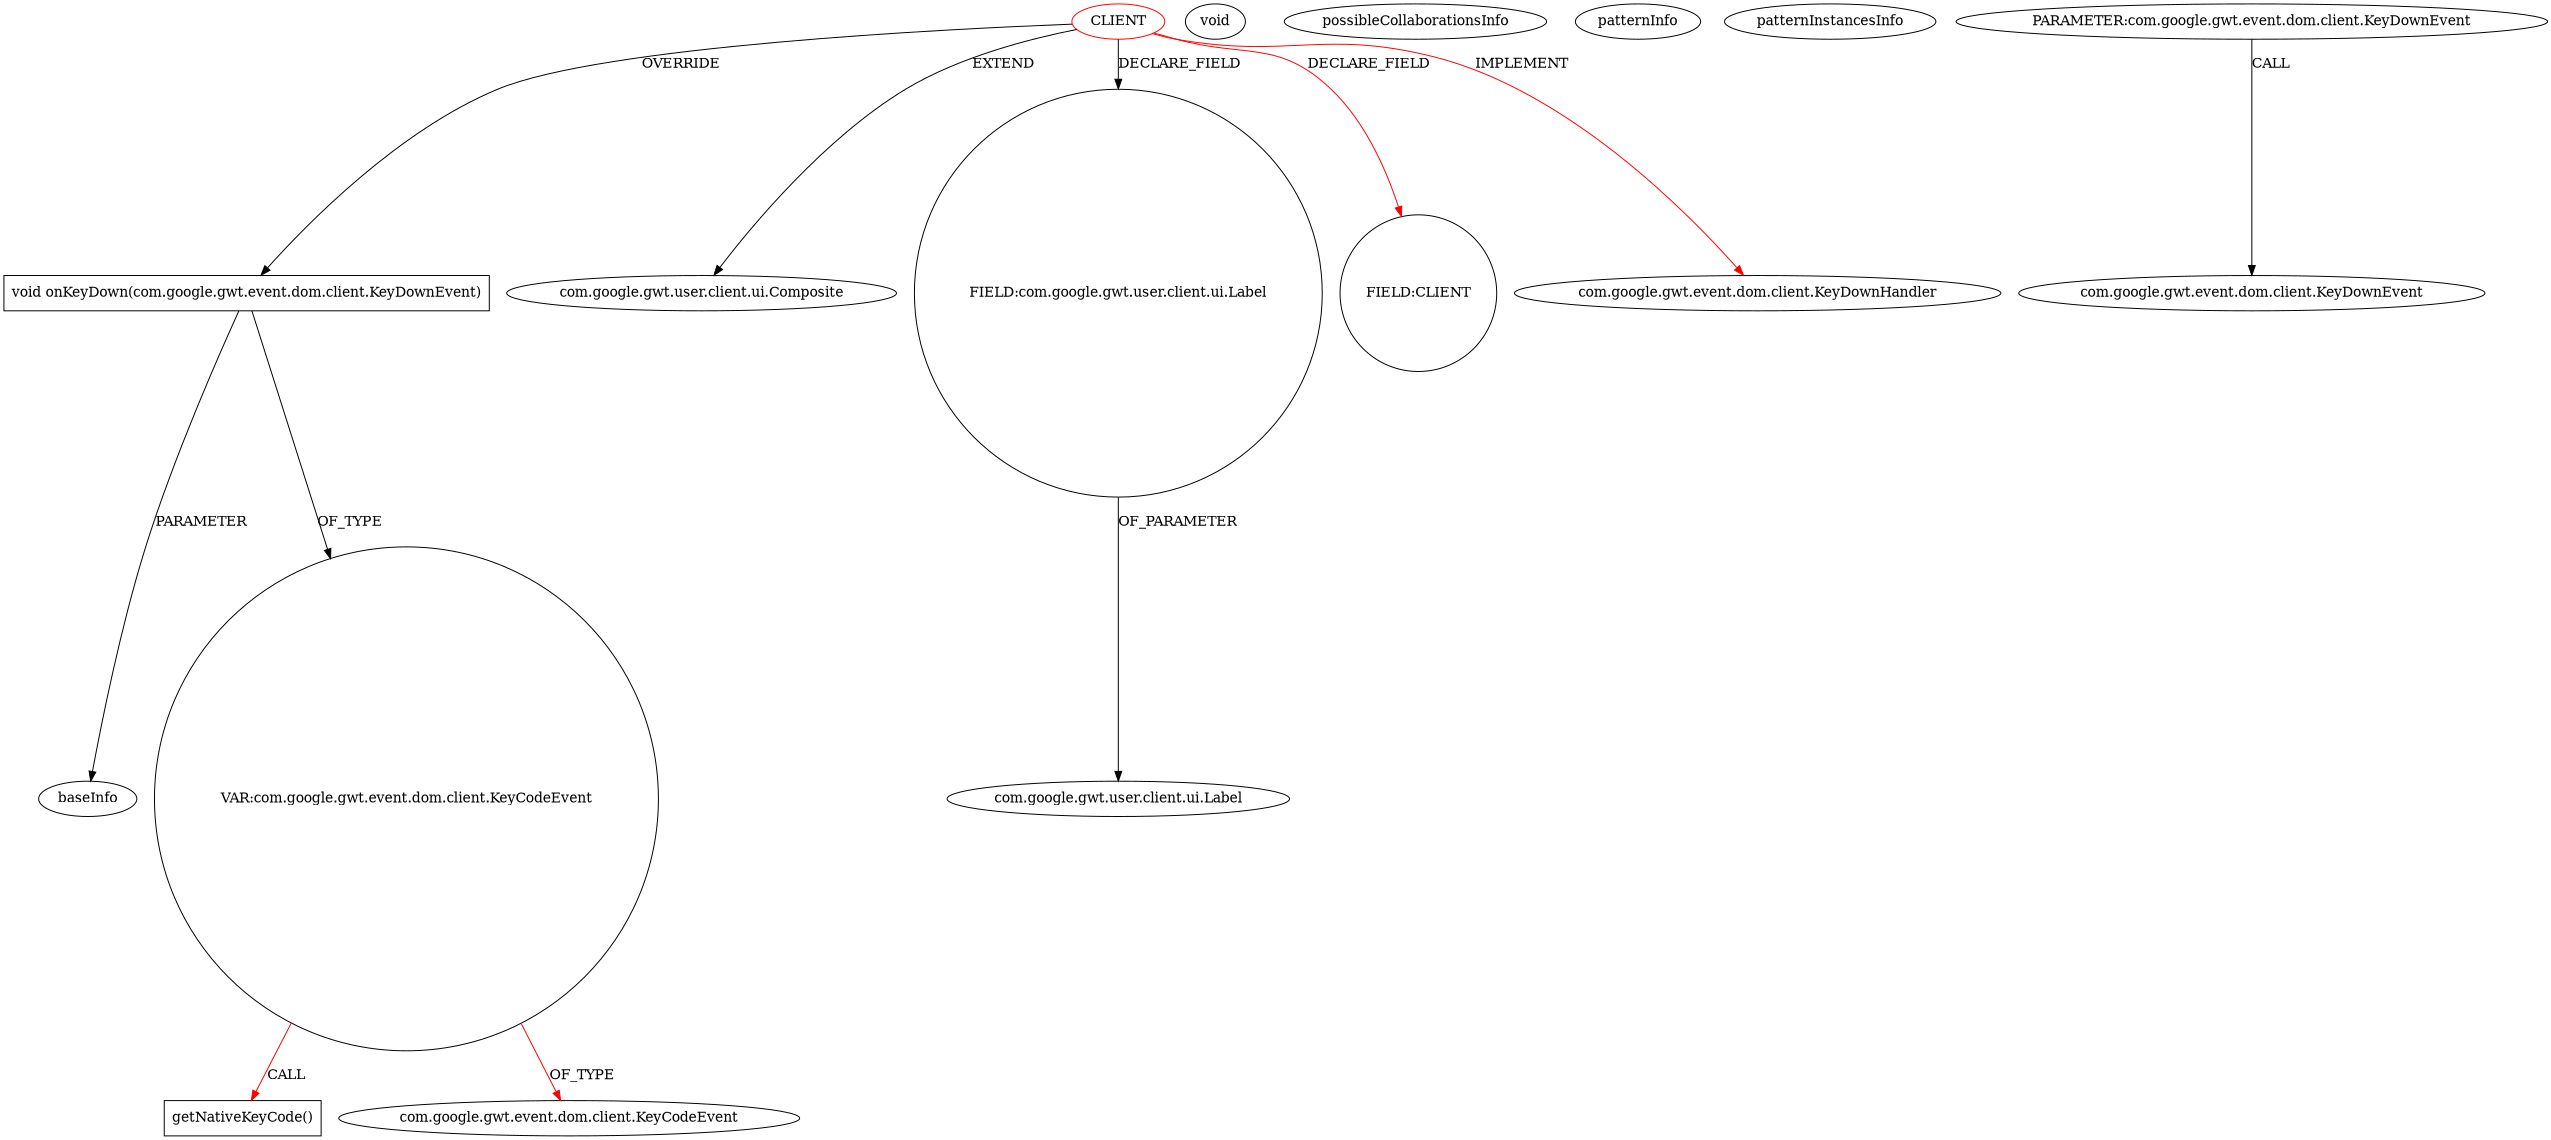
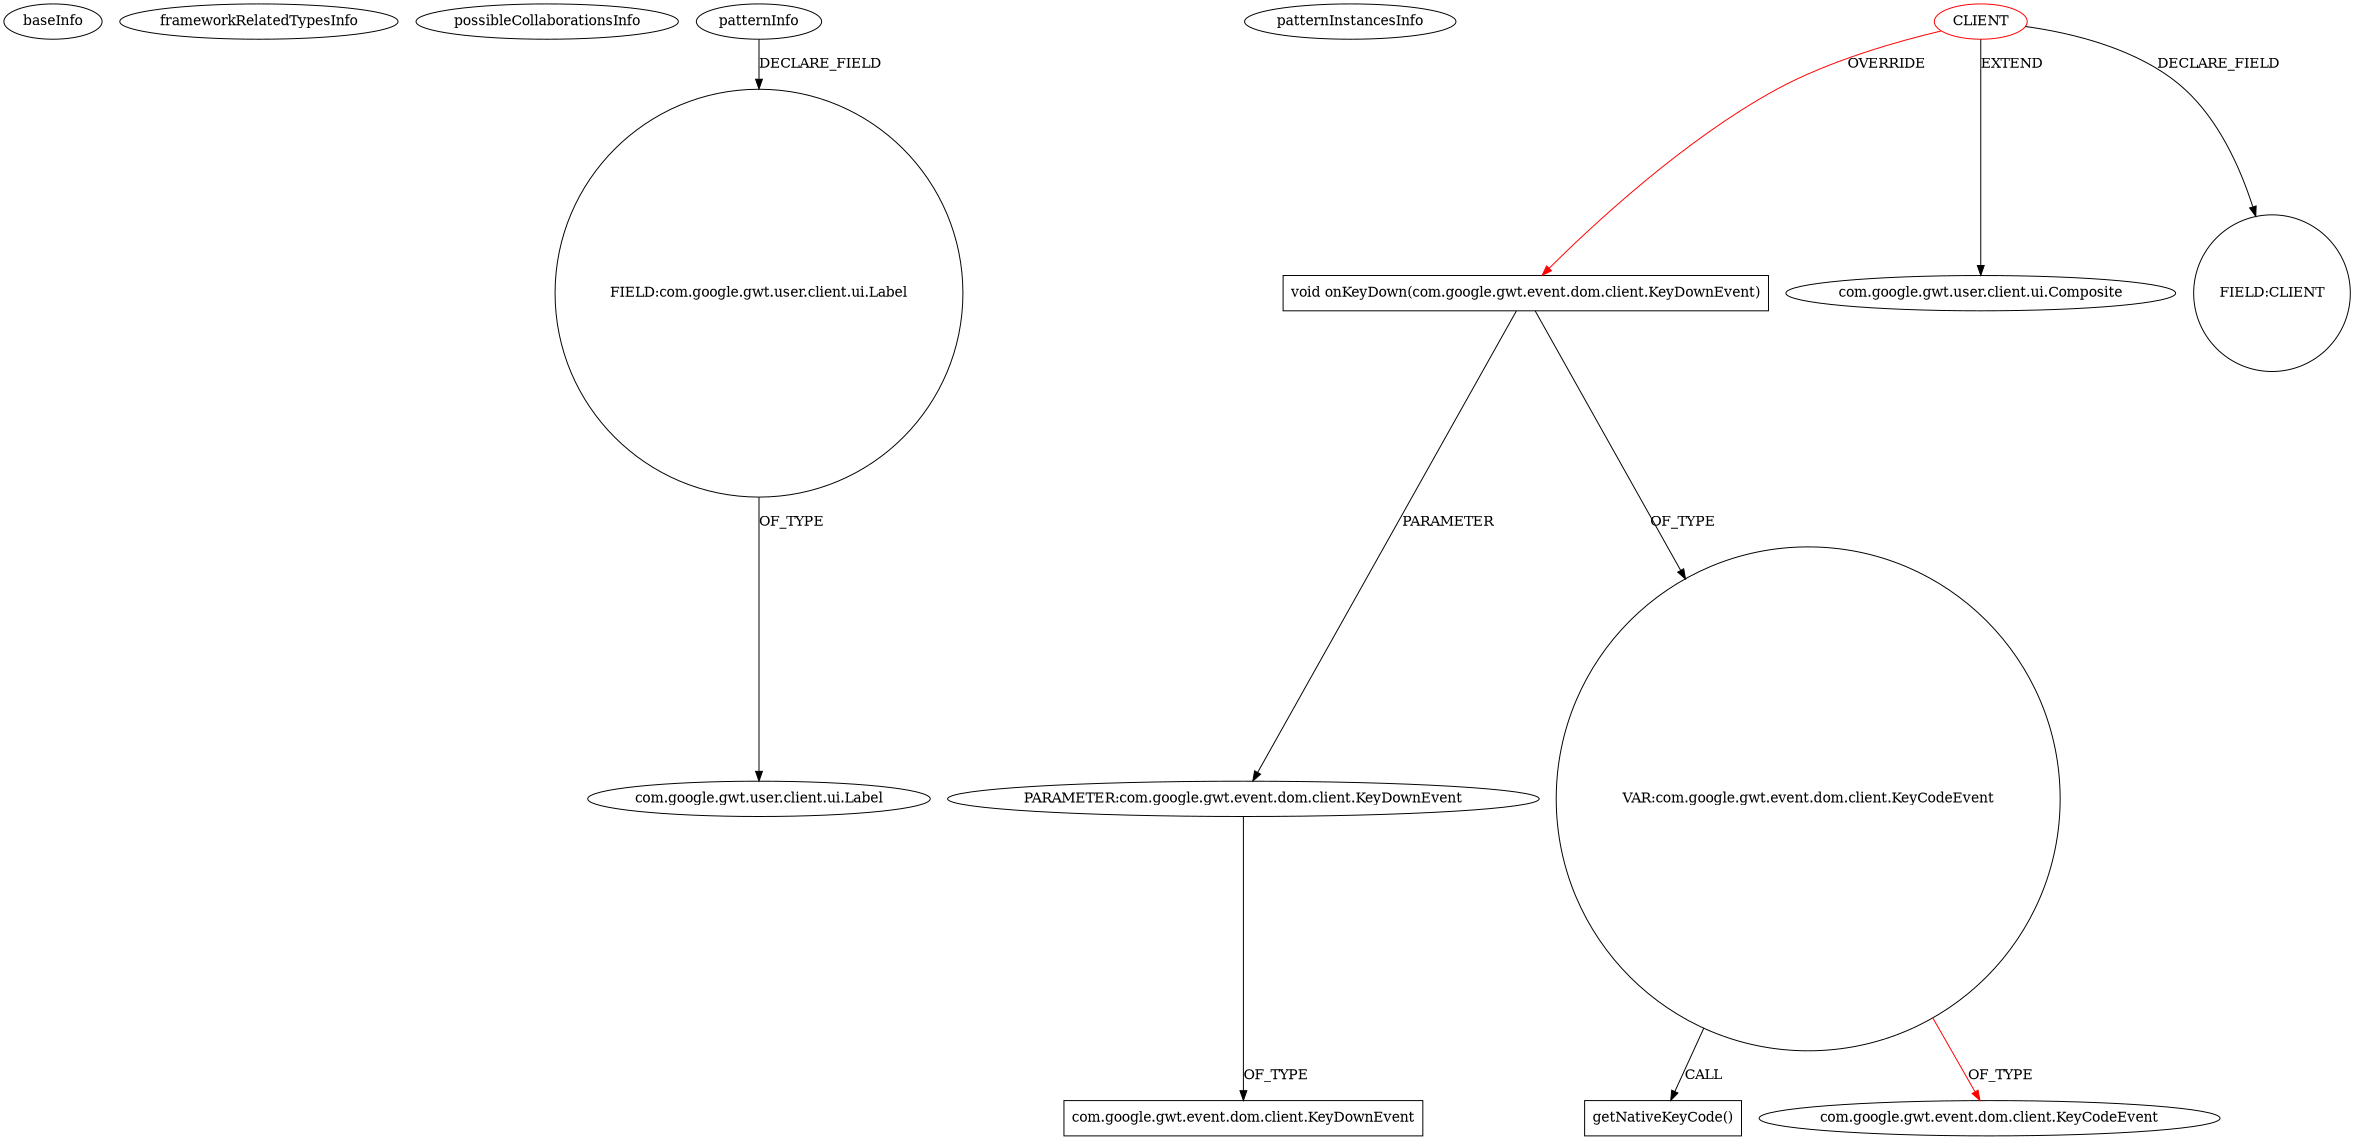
(1215, 22) -> (259, 22)
(637, 58) -> (1728, 119)
(1118, 59) -> (759, 59)
(2271, 64) -> (1276, 1076)
(1311, 73) -> (2170, 78)
(1758, 293) -> none
(2252, 293) -> (1243, 1118)
(1178, 522) -> (792, 522)
(149, 536) -> (1387, 542)
(274, 1057) -> (1689, 1060)
